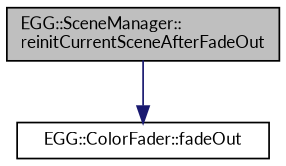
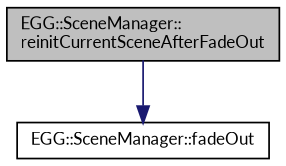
(143, 141) -> (143, 141)
